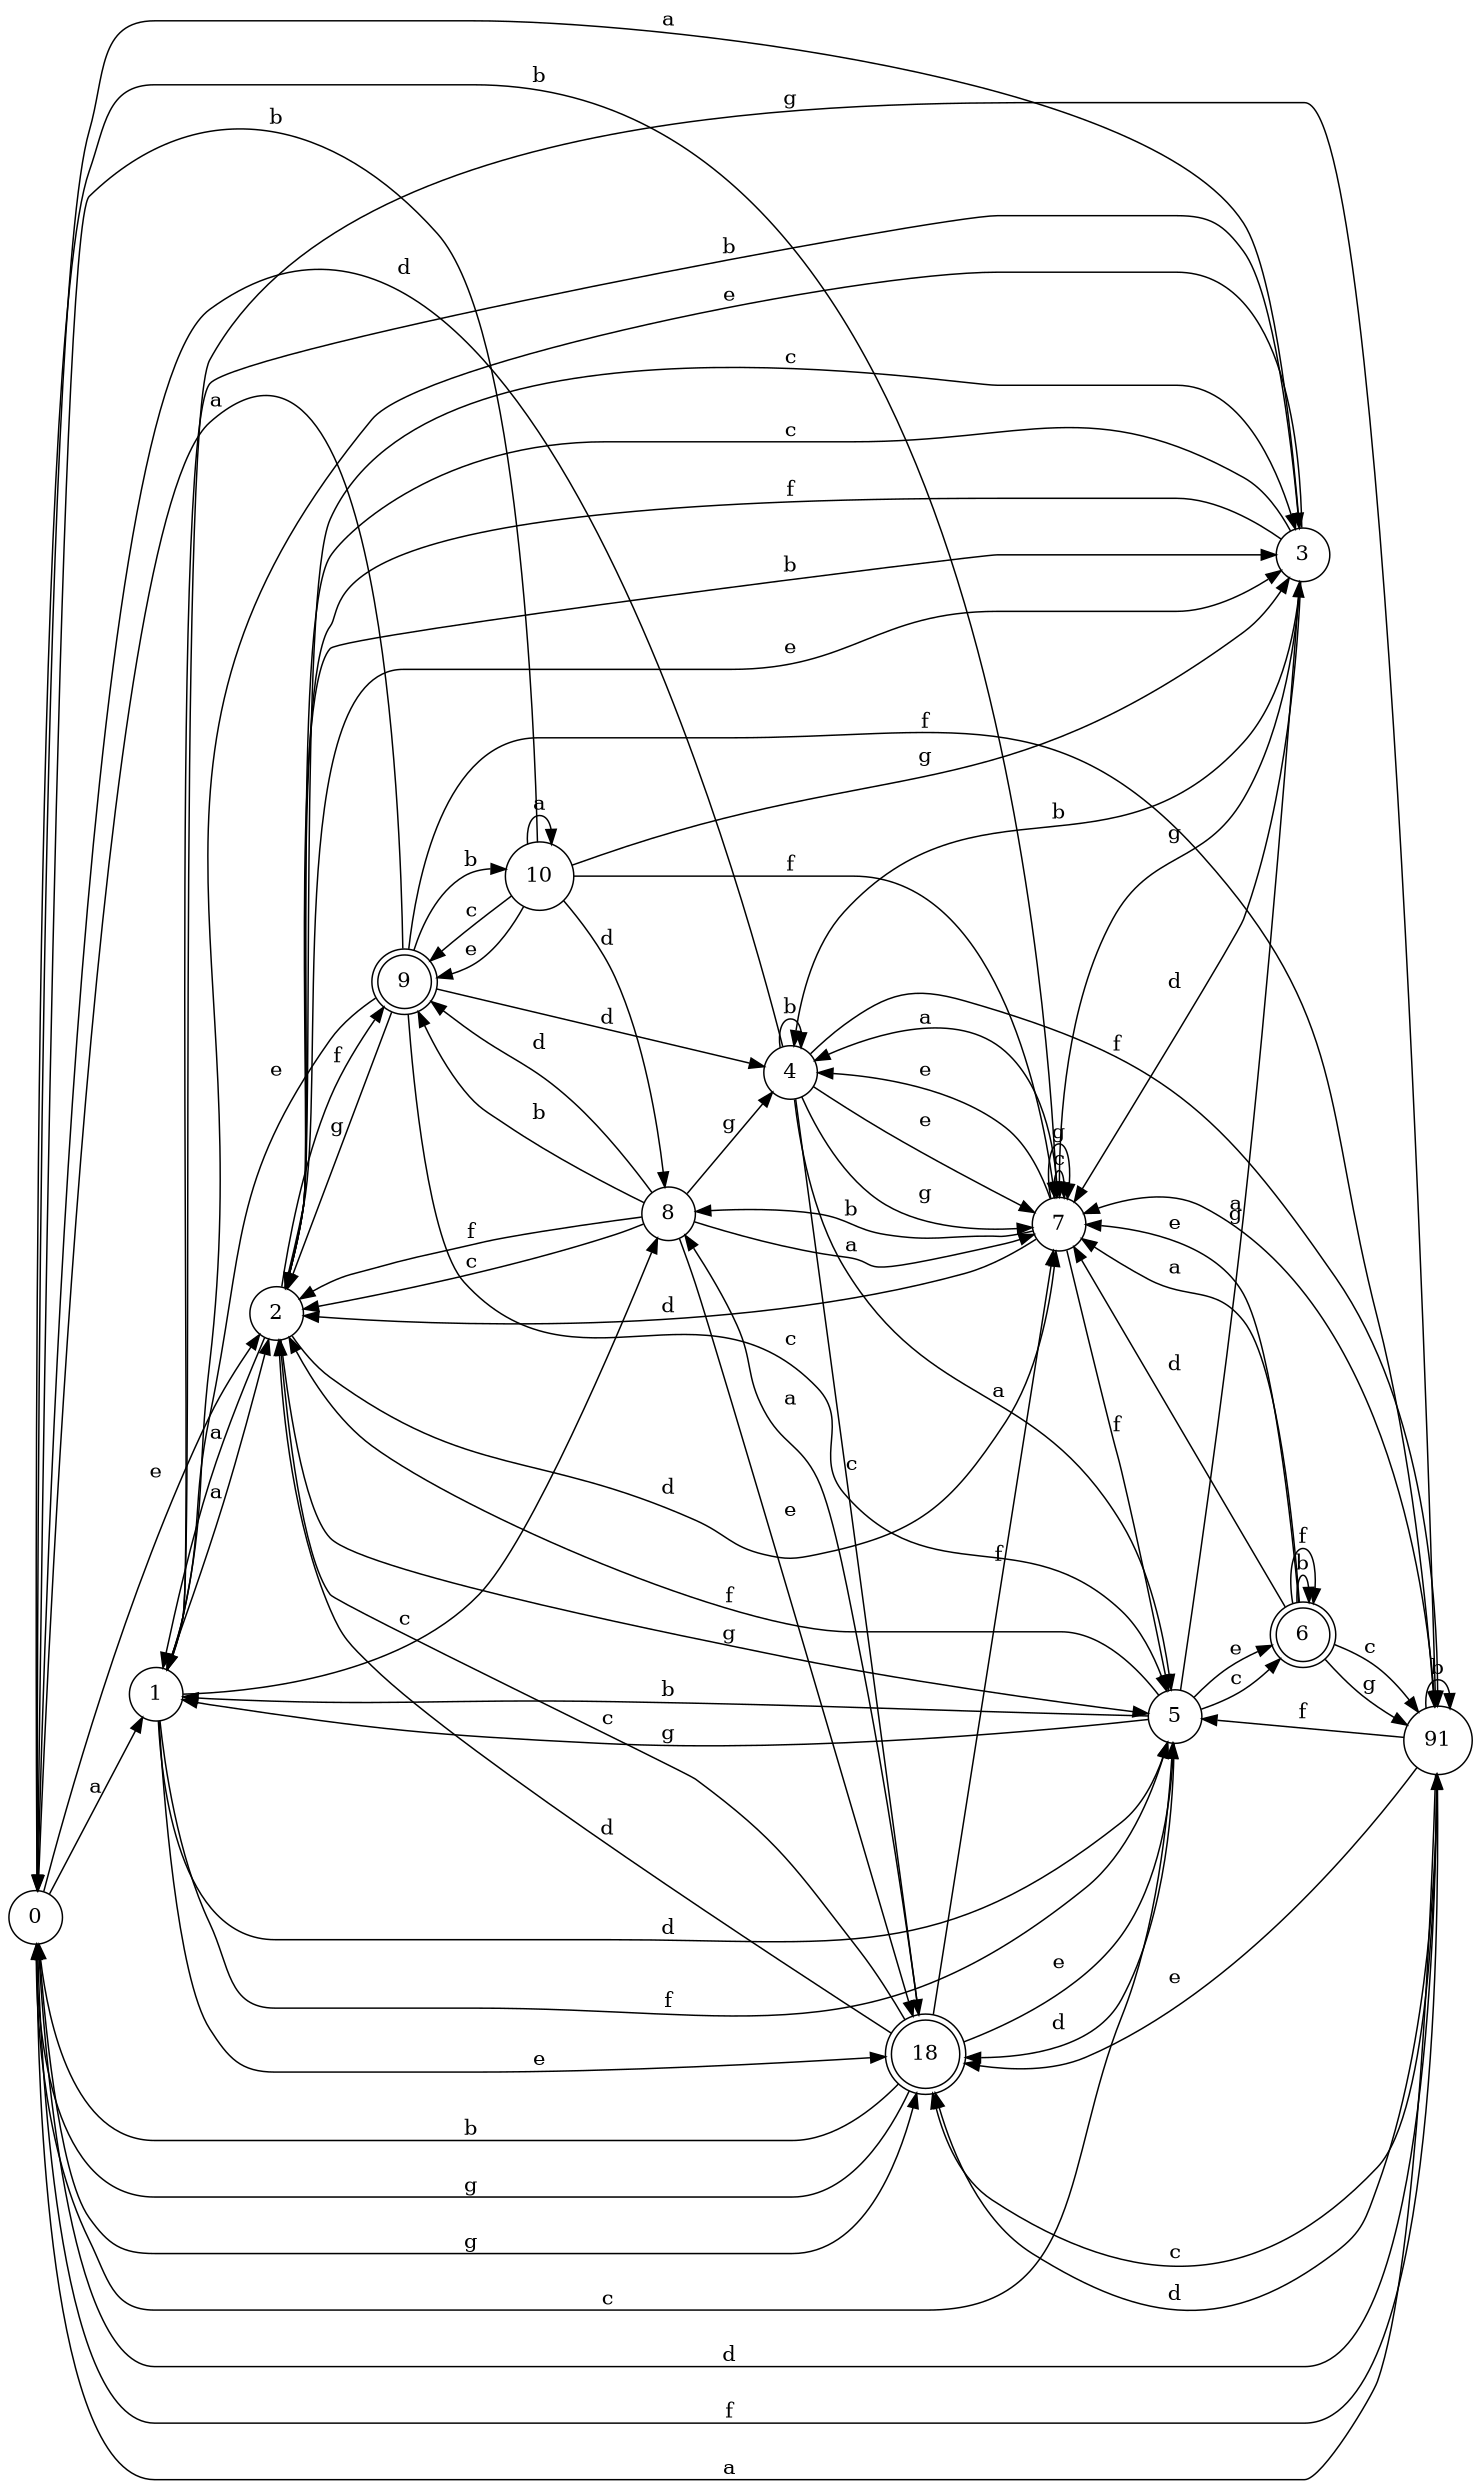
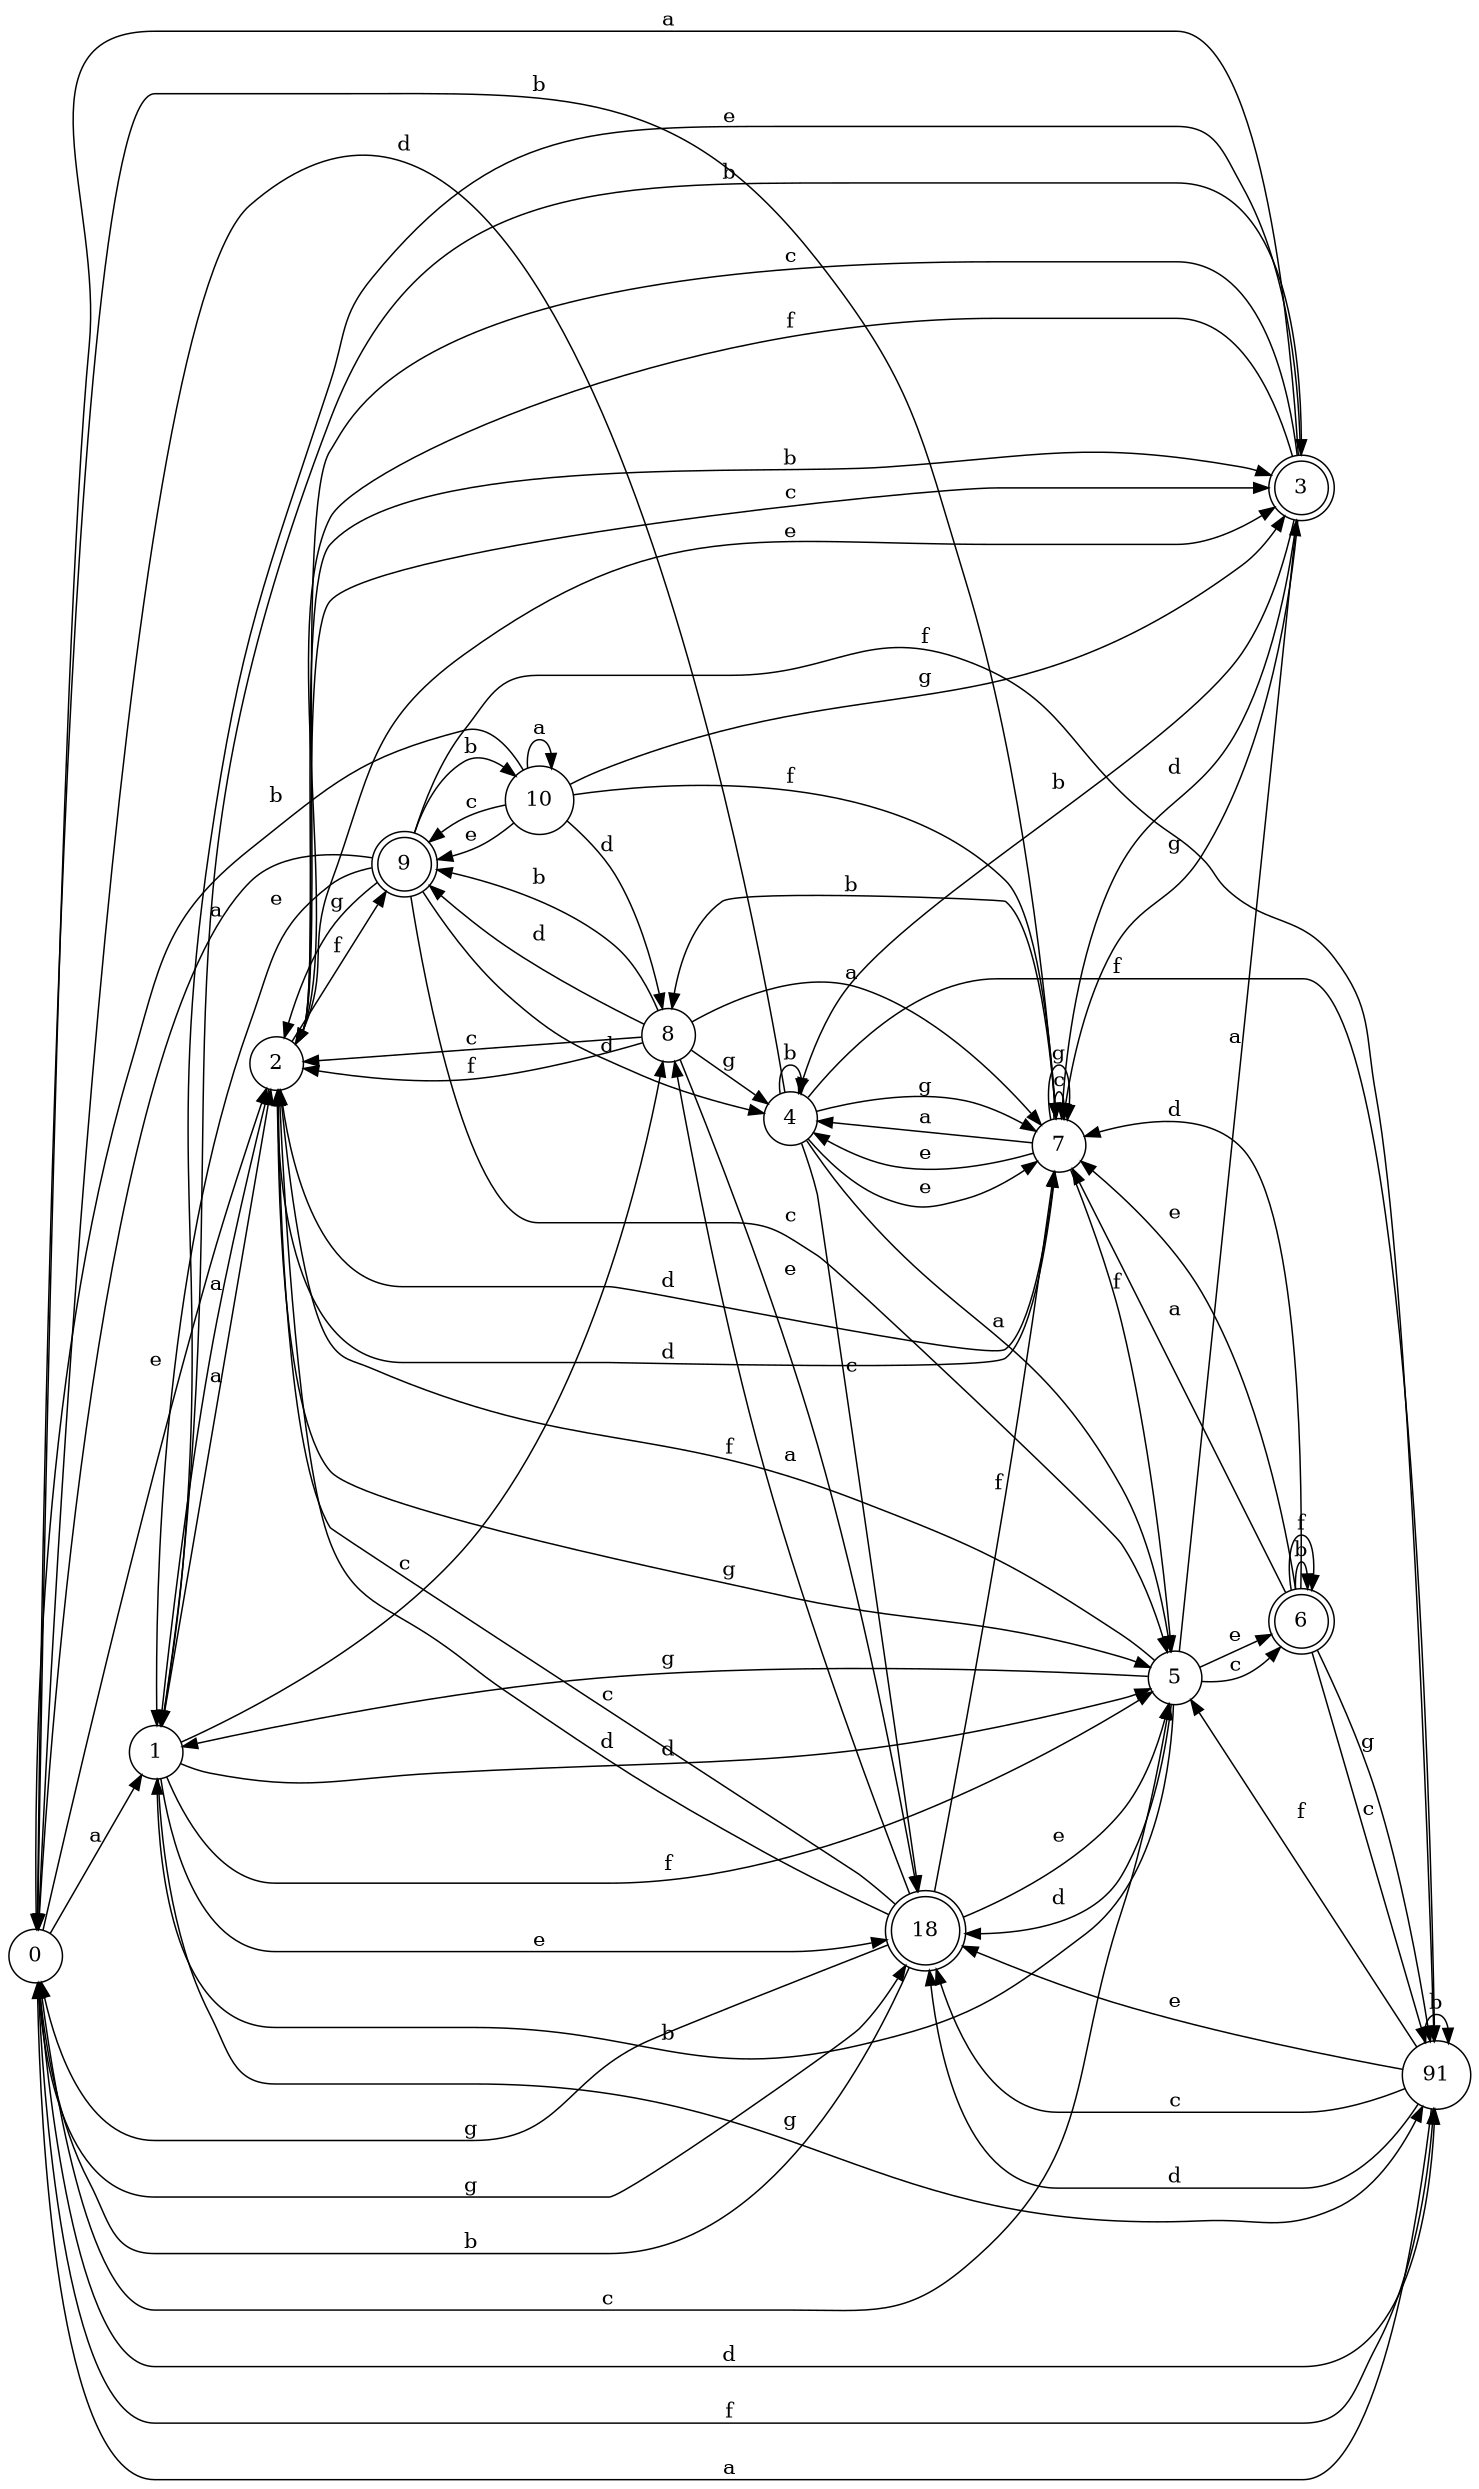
(1303, 555) -> (1302, 488)
(1356, 1378) -> none
